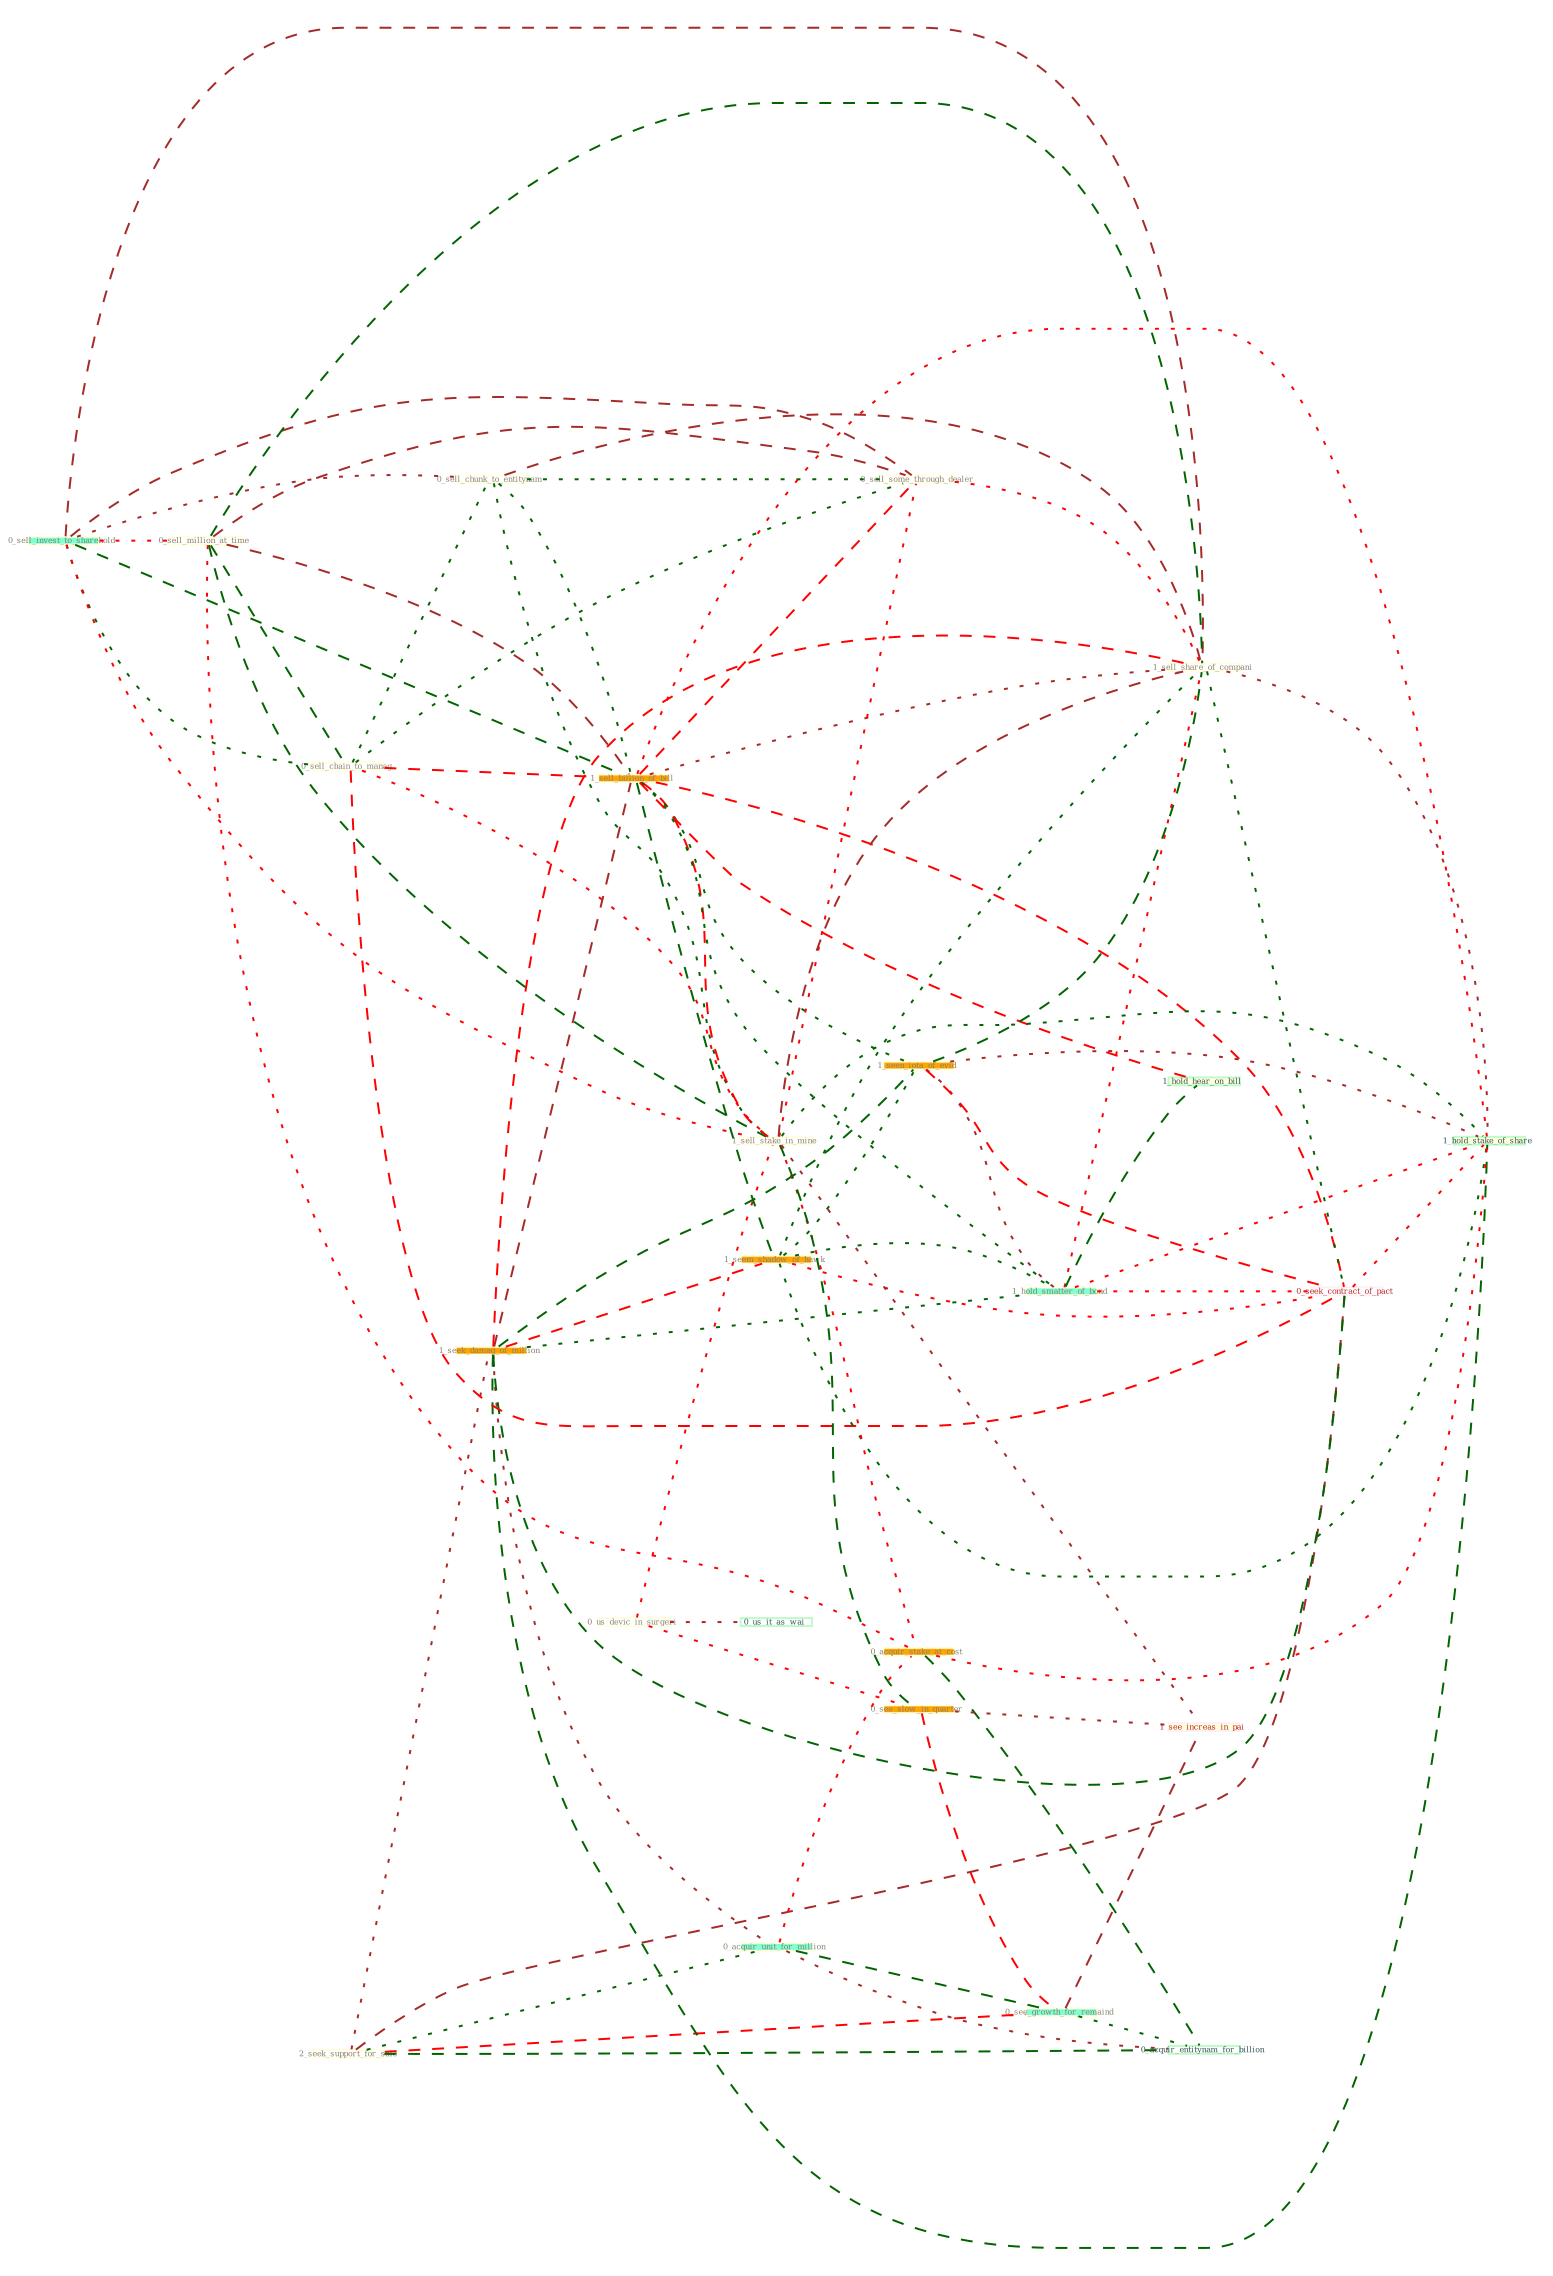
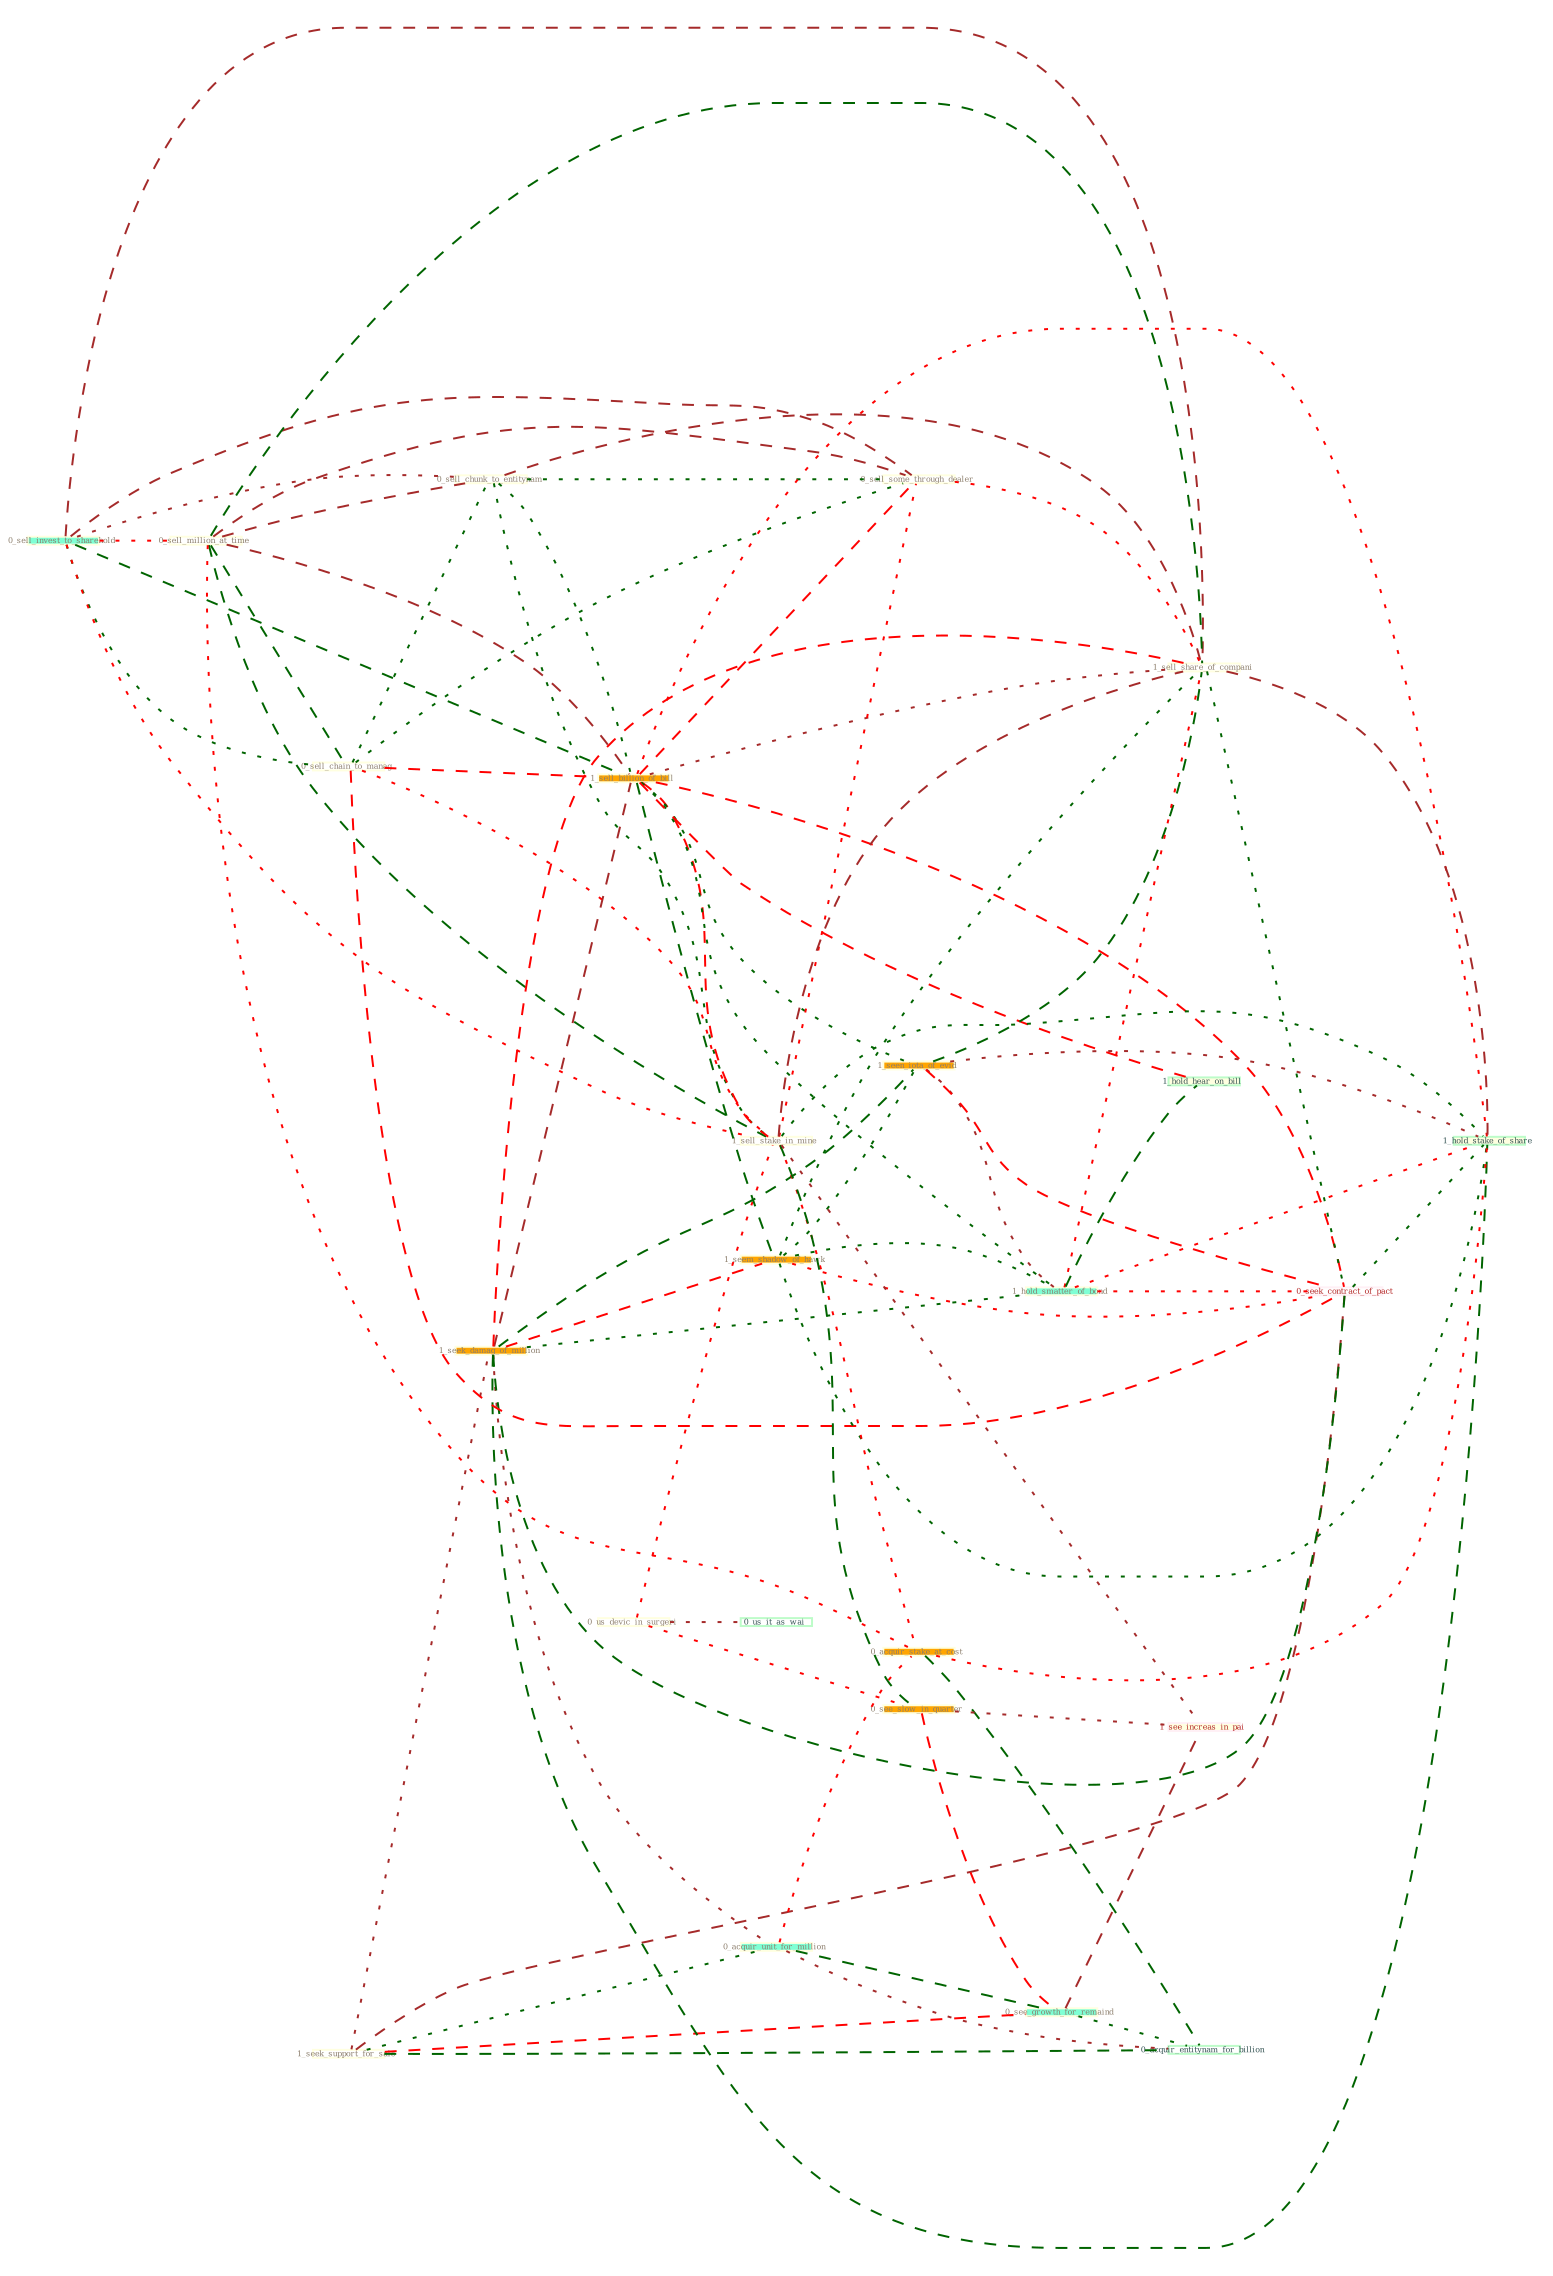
none -> (343, 506)
(1420, 811) -> (1420, 811)
(1418, 1216) -> (1418, 1216)
(349, 2054) -> (349, 2054)
